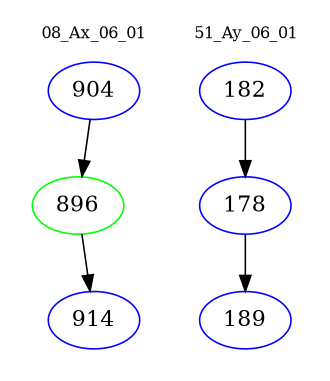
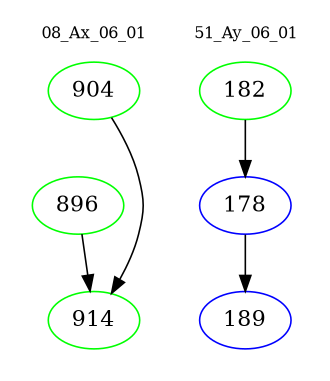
(94, 91) -> (94, 91)
(245, 91) -> (245, 91)
(87, 140) -> (143, 197)
(94, 320) -> (94, 320)
